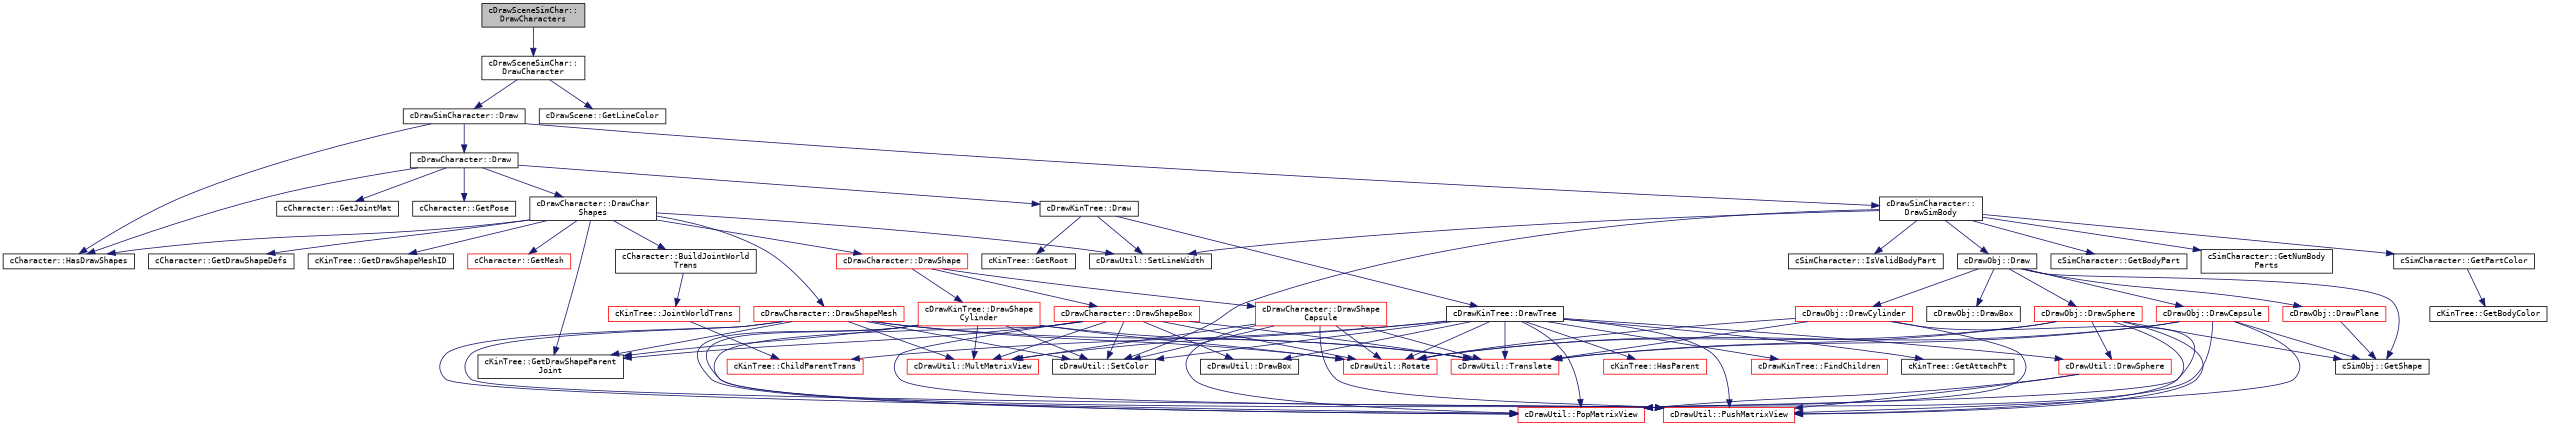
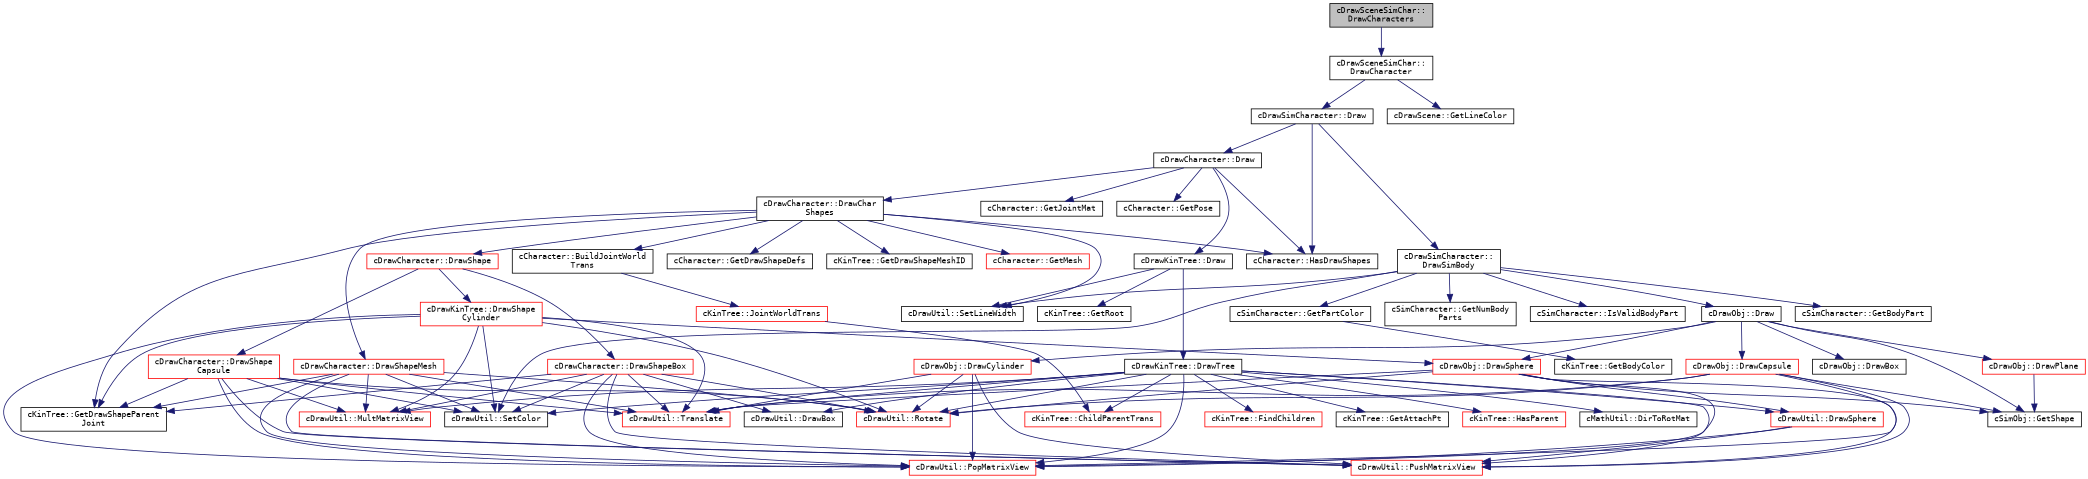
(1819, 367) -> (1263, 419)
none -> (157, 391)
(1063, 404) -> (1028, 343)
none -> (1638, 419)
